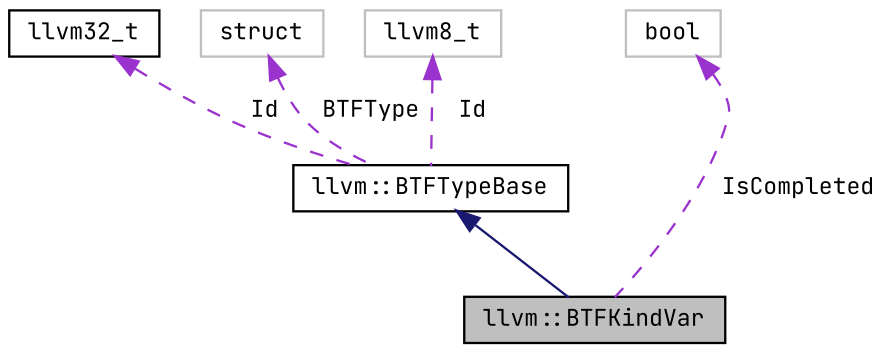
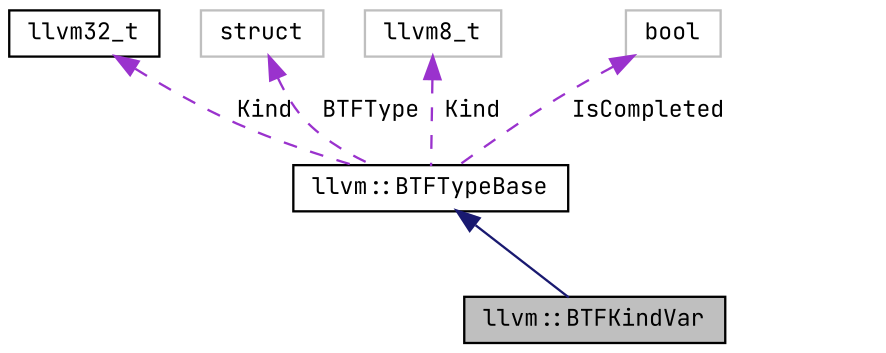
(259, 111) -> (259, 111)
(467, 111) -> (467, 111)
(694, 193) -> (534, 114)
